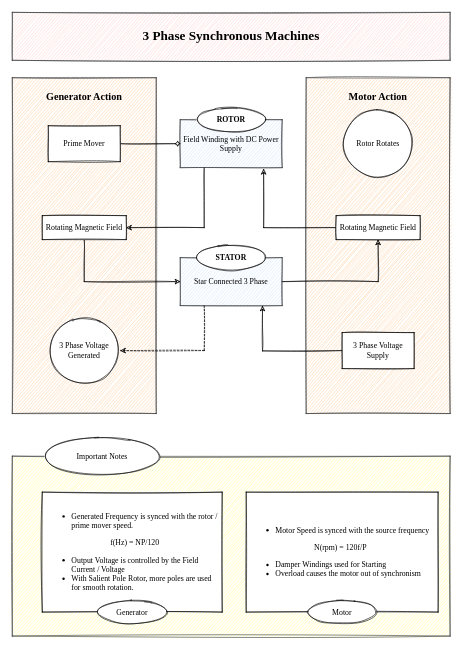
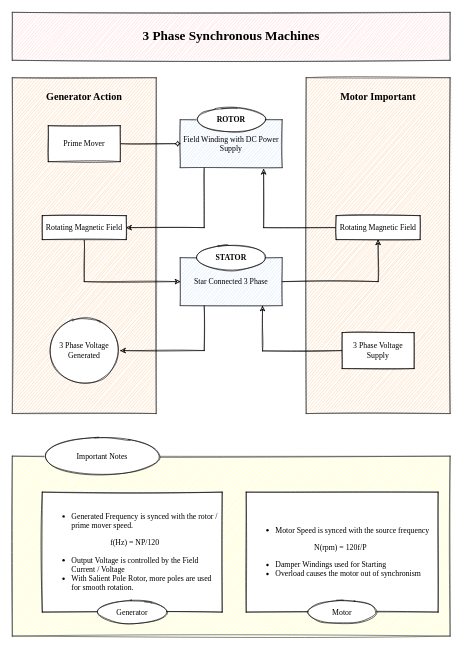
(378, 87) -> (378, 87)
(378, 144) -> none
(203, 351) -> (203, 351)
